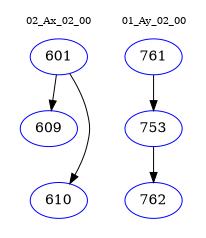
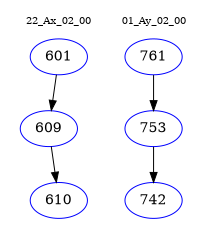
(59, 21) -> (59, 21)
(89, 124) -> (53, 159)
(154, 200) -> (154, 200)
